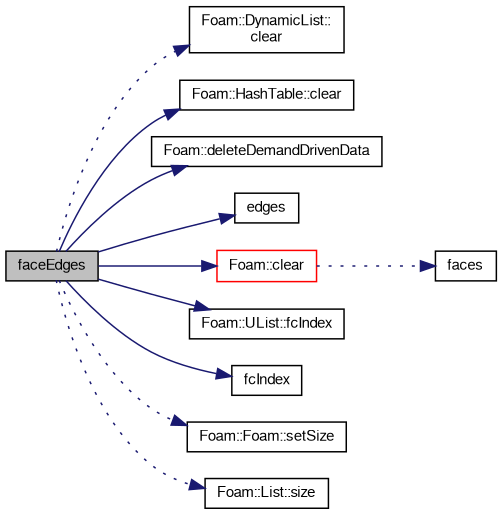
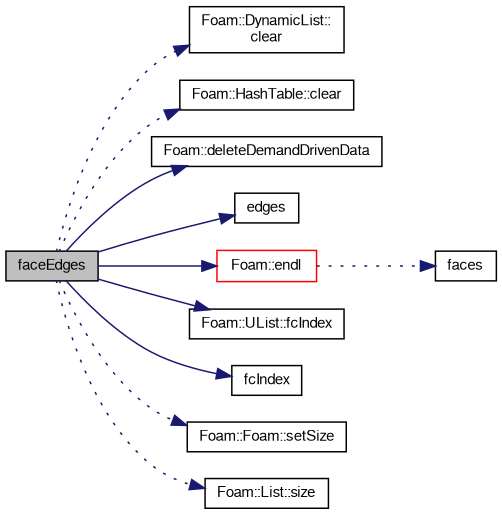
(102, 175) -> (102, 175)
(267, 266) -> (267, 266)
